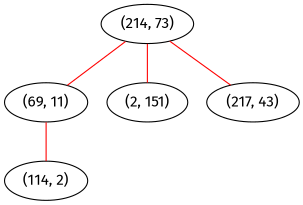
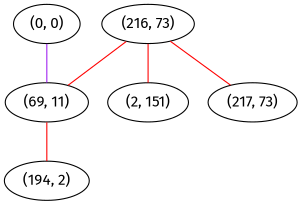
none -> (47, 24)
(147, 24) -> (148, 24)
(253, 102) -> (253, 102)
(46, 181) -> (47, 181)
